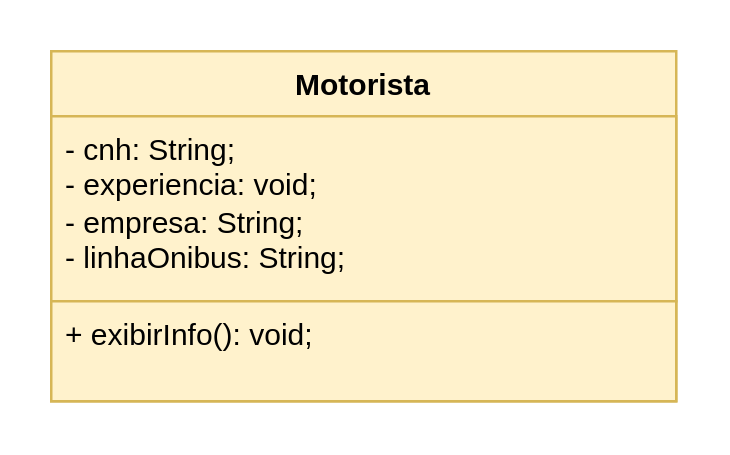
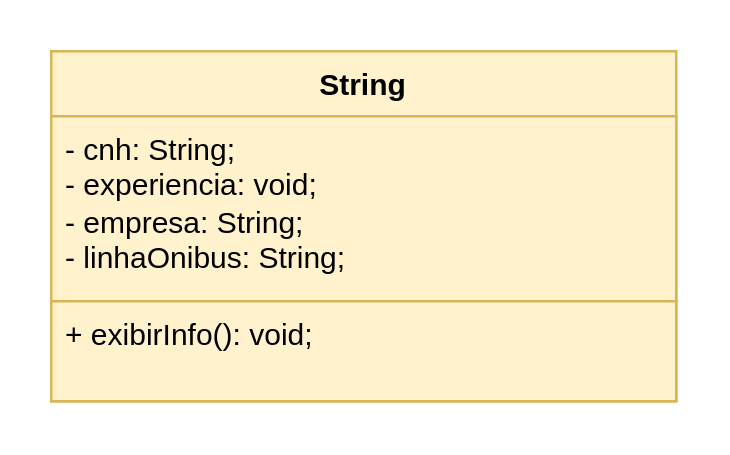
(364, 87) -> (364, 87)
